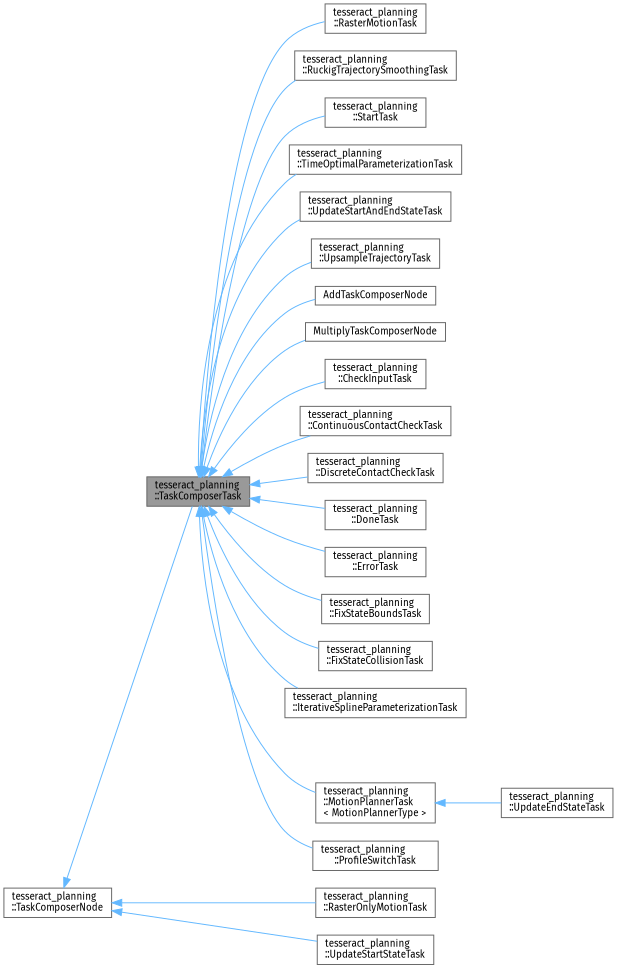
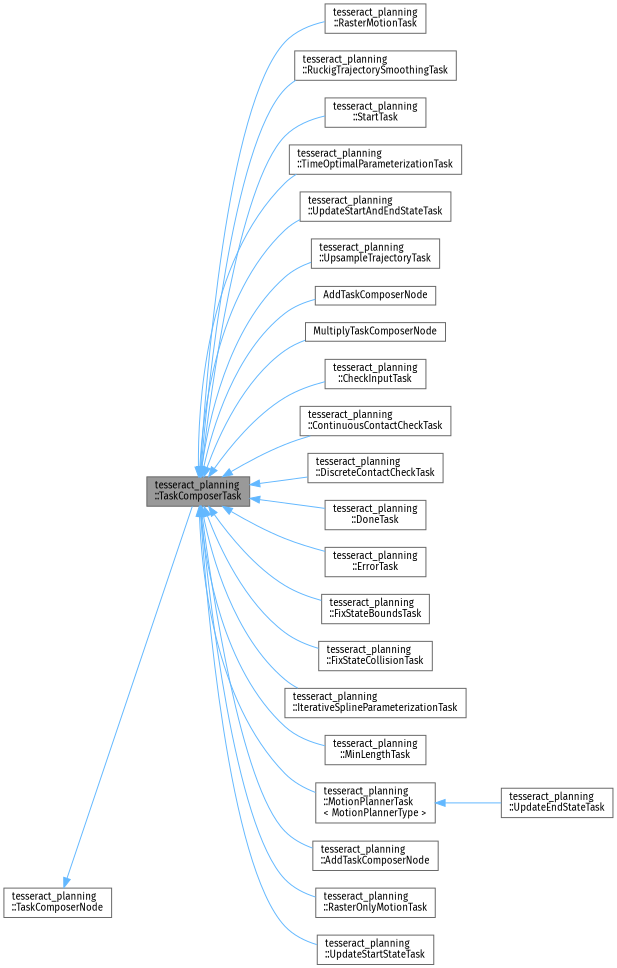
none -> (376, 750)
(376, 856) -> (376, 856)
(219, 903) -> (230, 720)
(220, 927) -> (226, 745)
